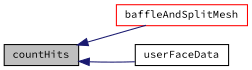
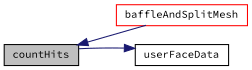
(112, 62) -> (101, 48)
